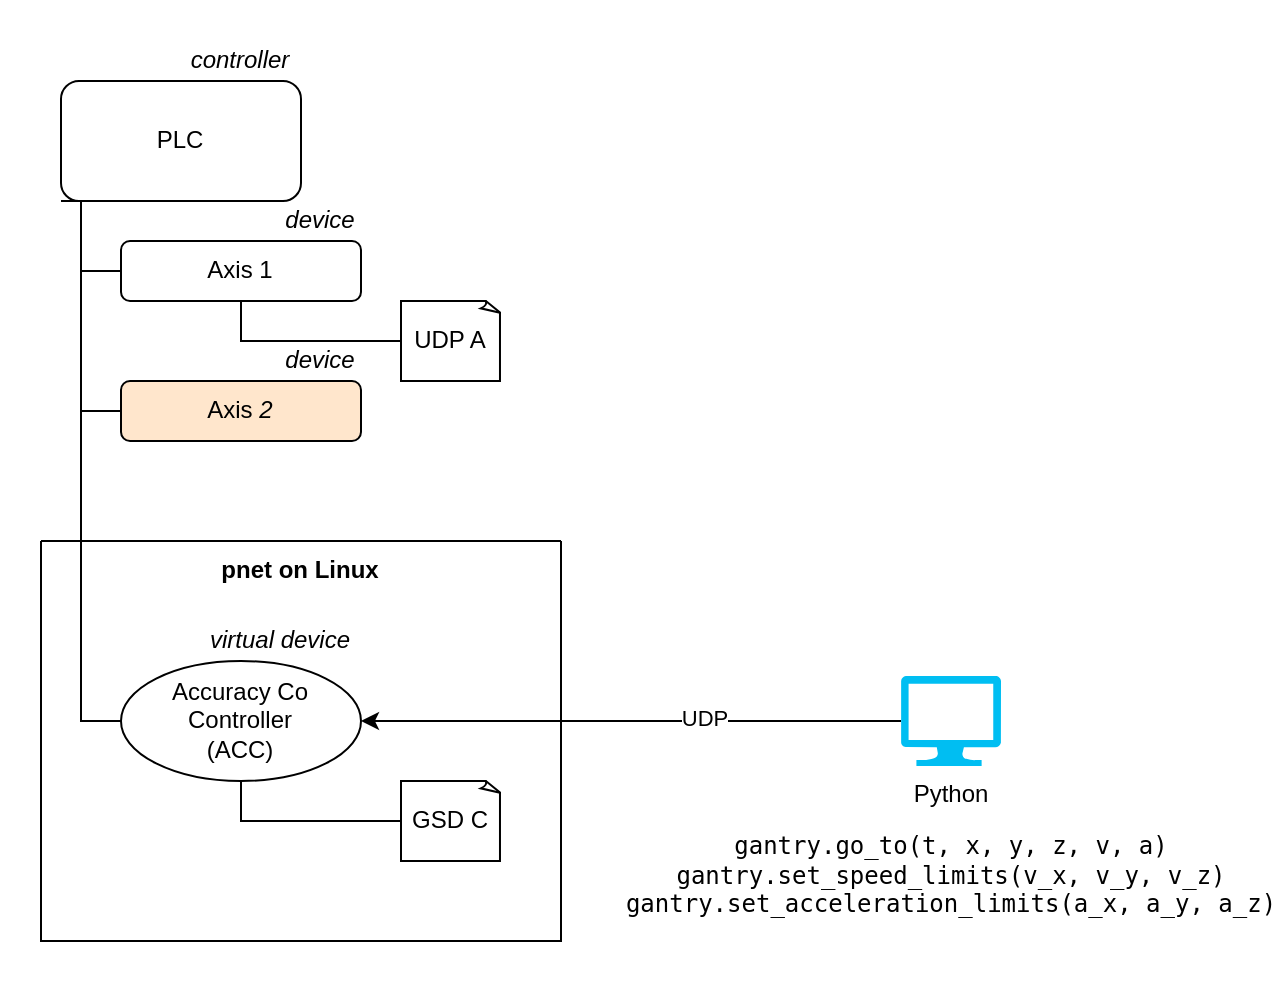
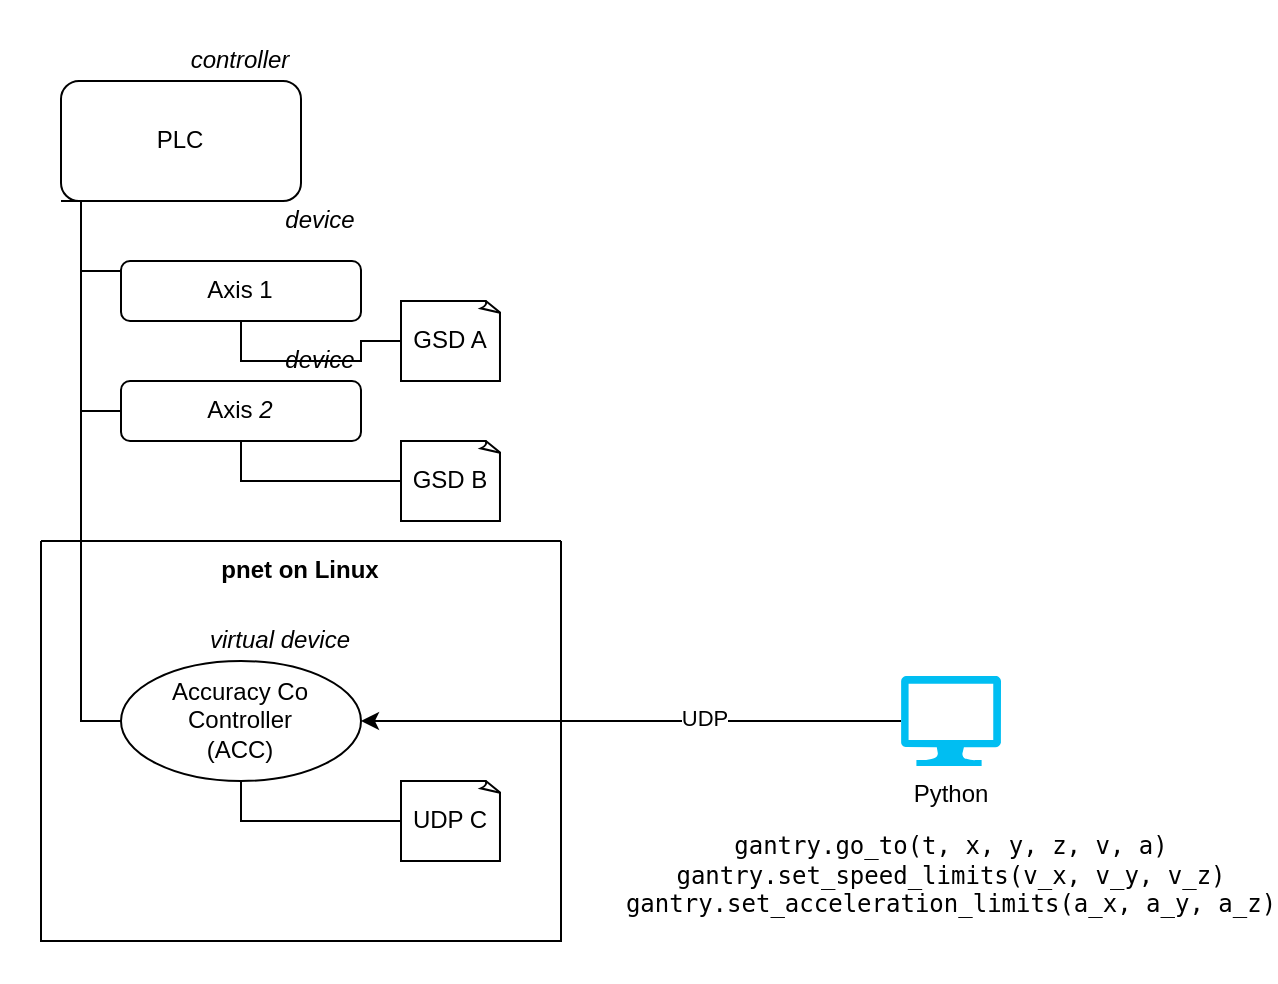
(241, 271) -> (241, 291)
(451, 341) -> (451, 341)
(241, 411) -> (241, 411)
none -> (301, 481)
none -> (451, 481)
(451, 821) -> (451, 821)
